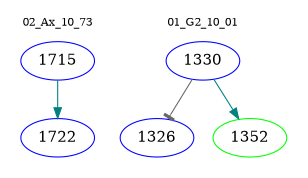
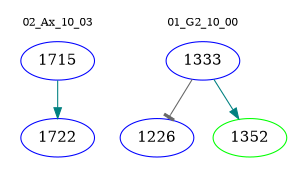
(58, 23) -> (58, 23)
(203, 23) -> (203, 23)
(203, 61) -> (203, 61)
(157, 138) -> (157, 138)
